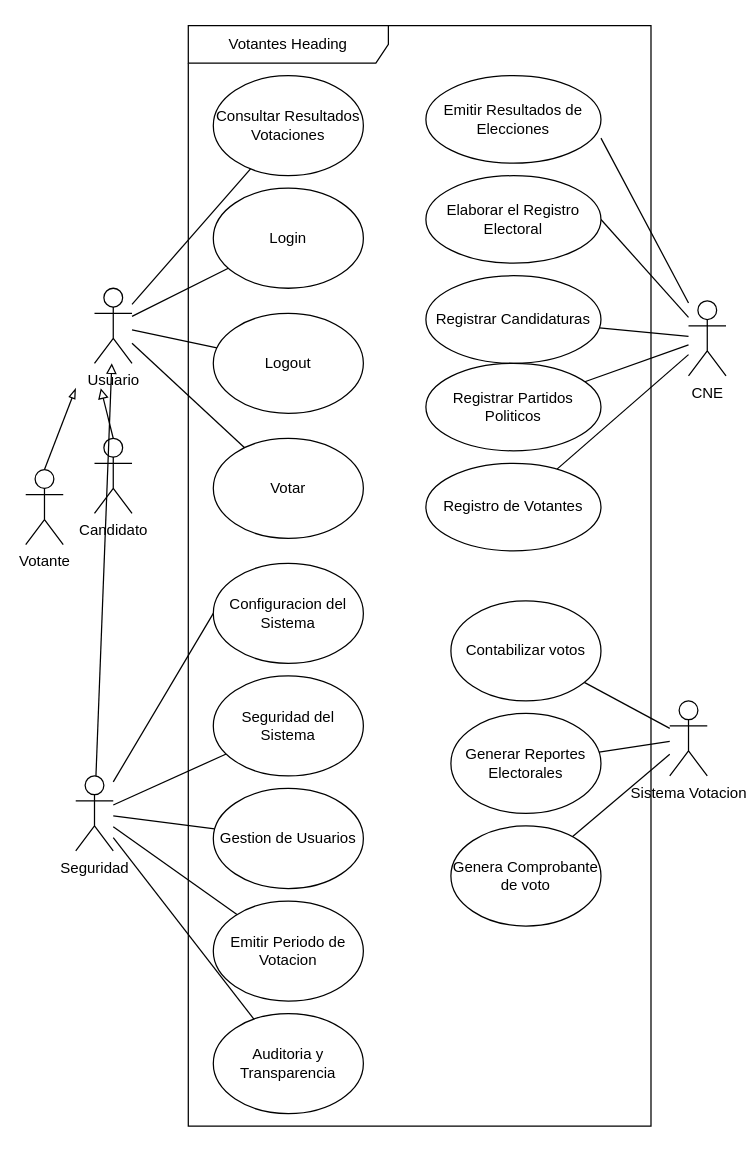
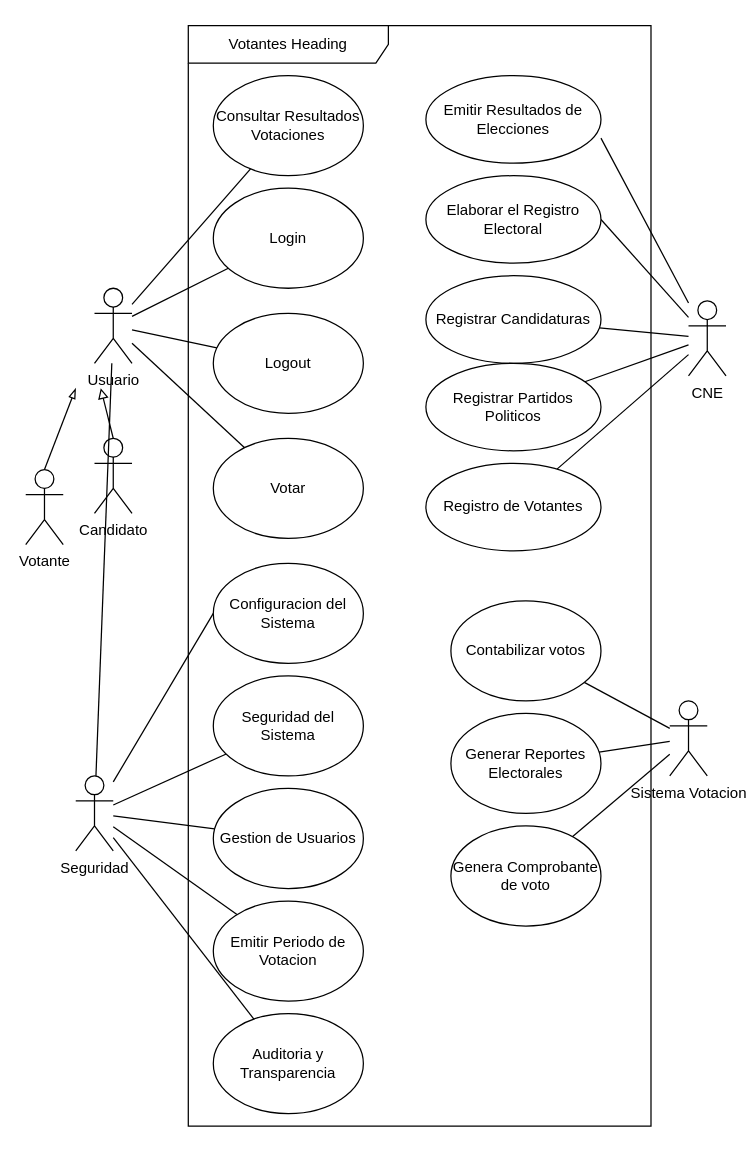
(111, 374) -> (111, 370)
